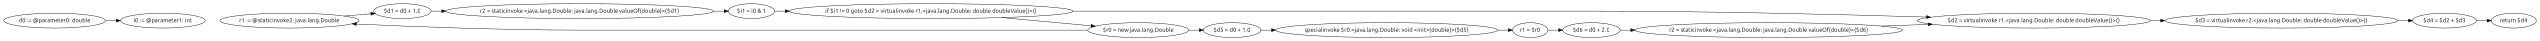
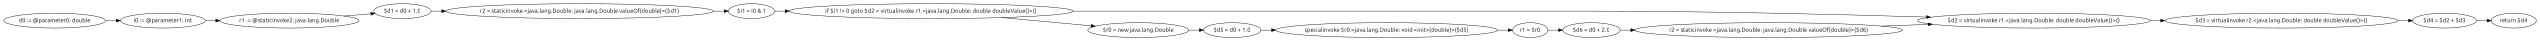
(722, 30) -> (211, 21)
